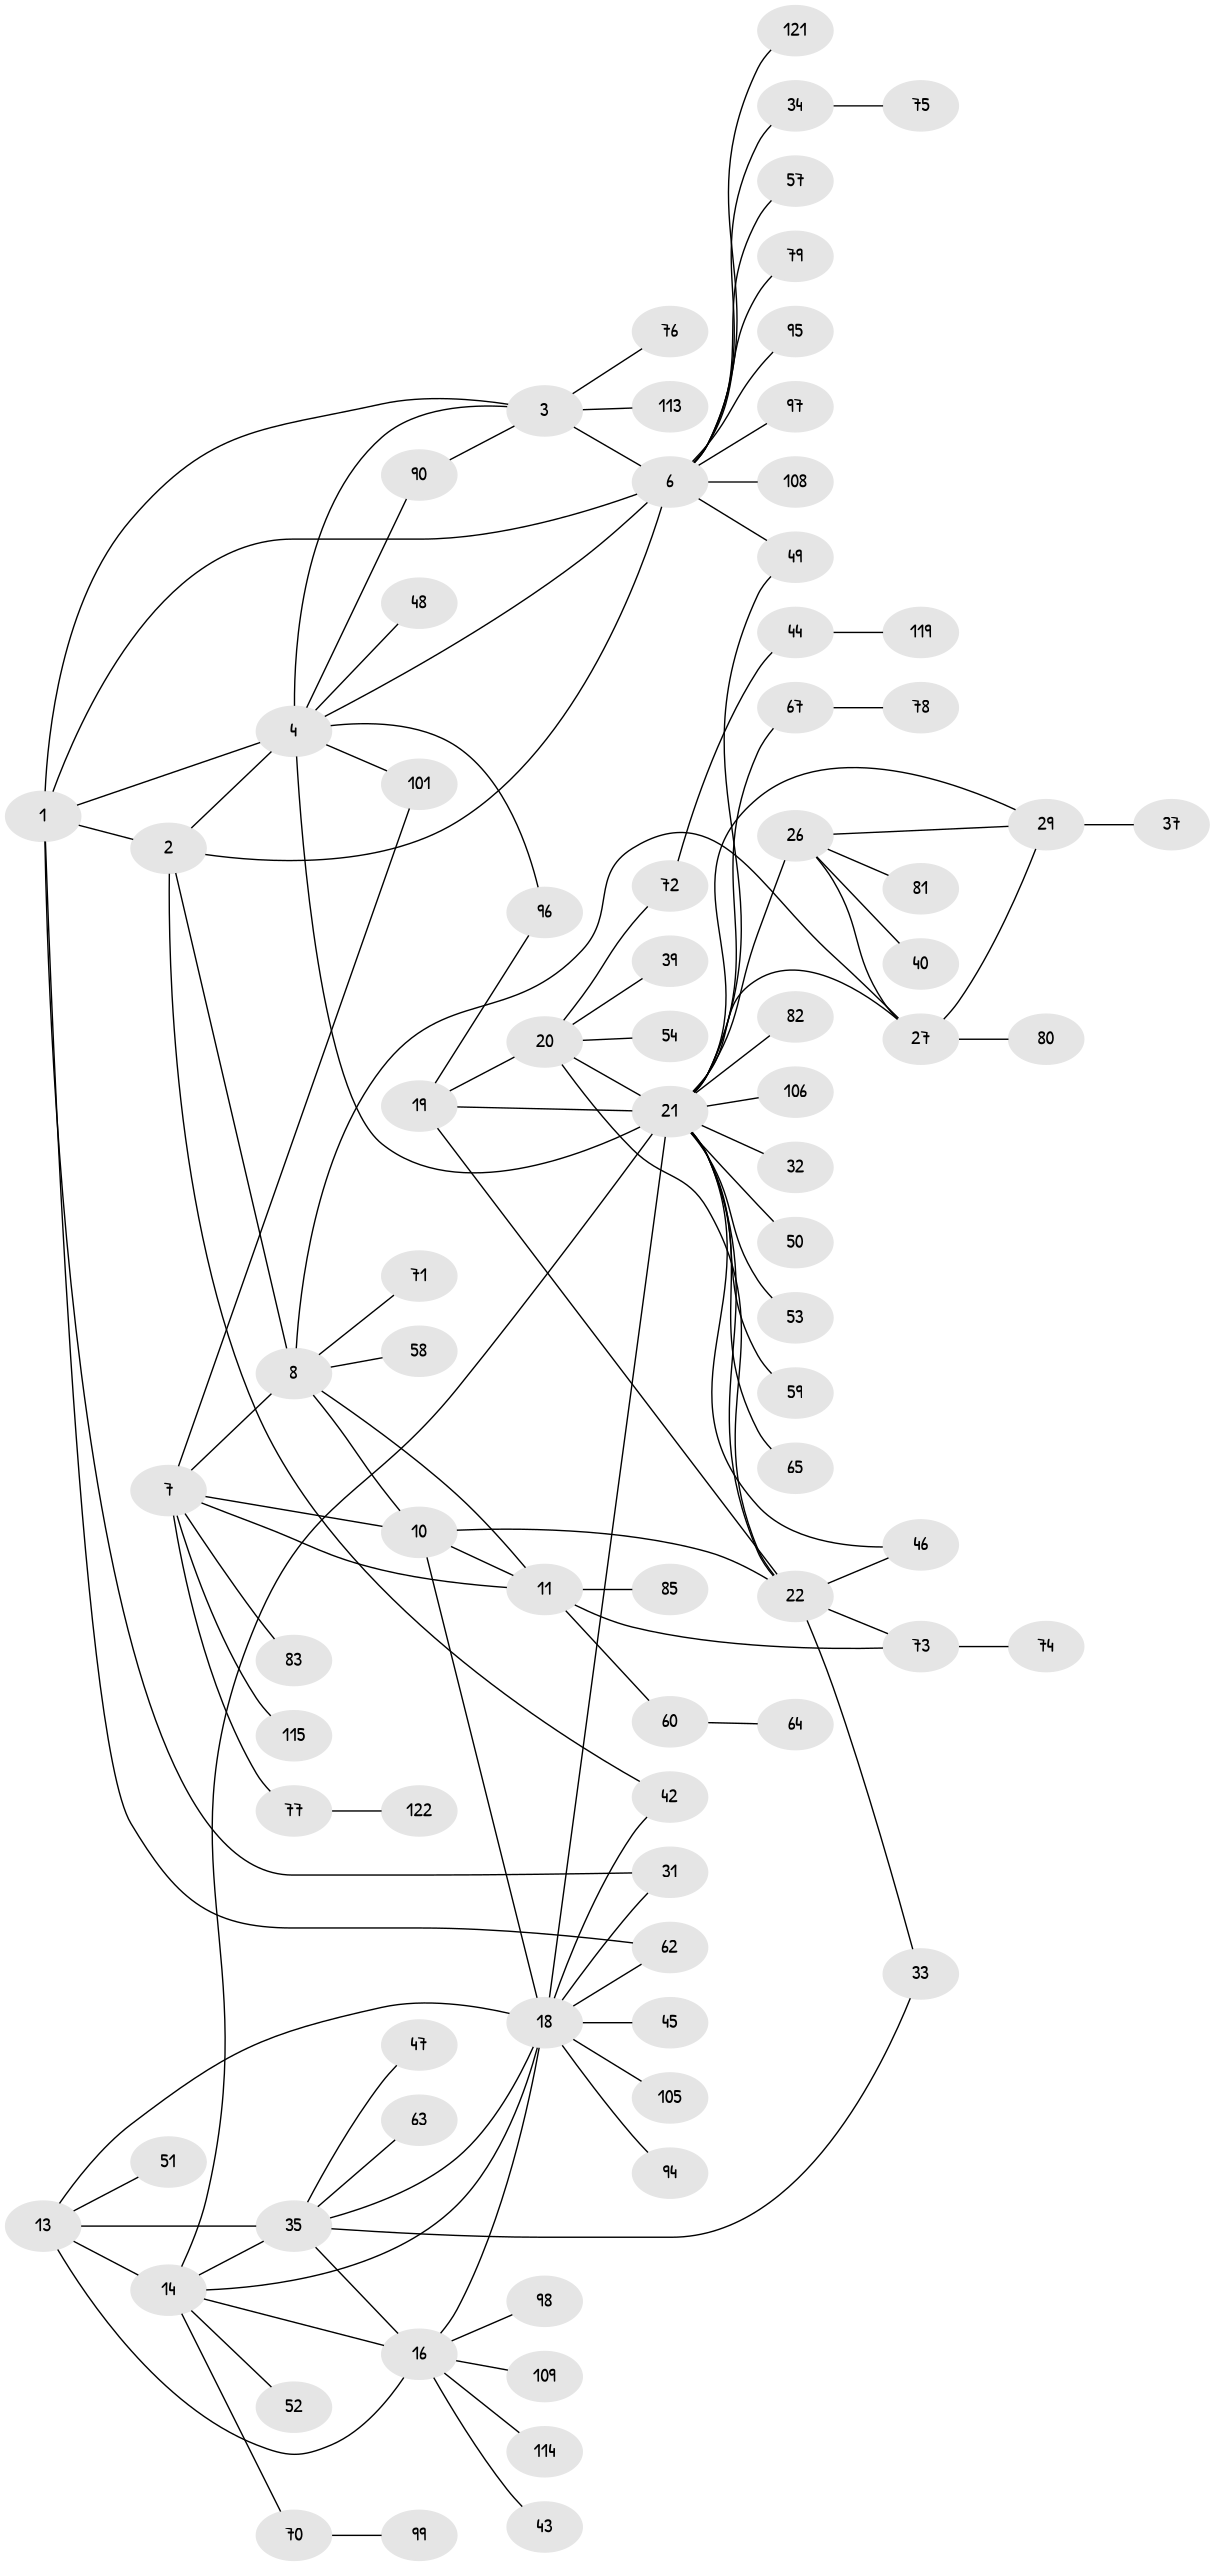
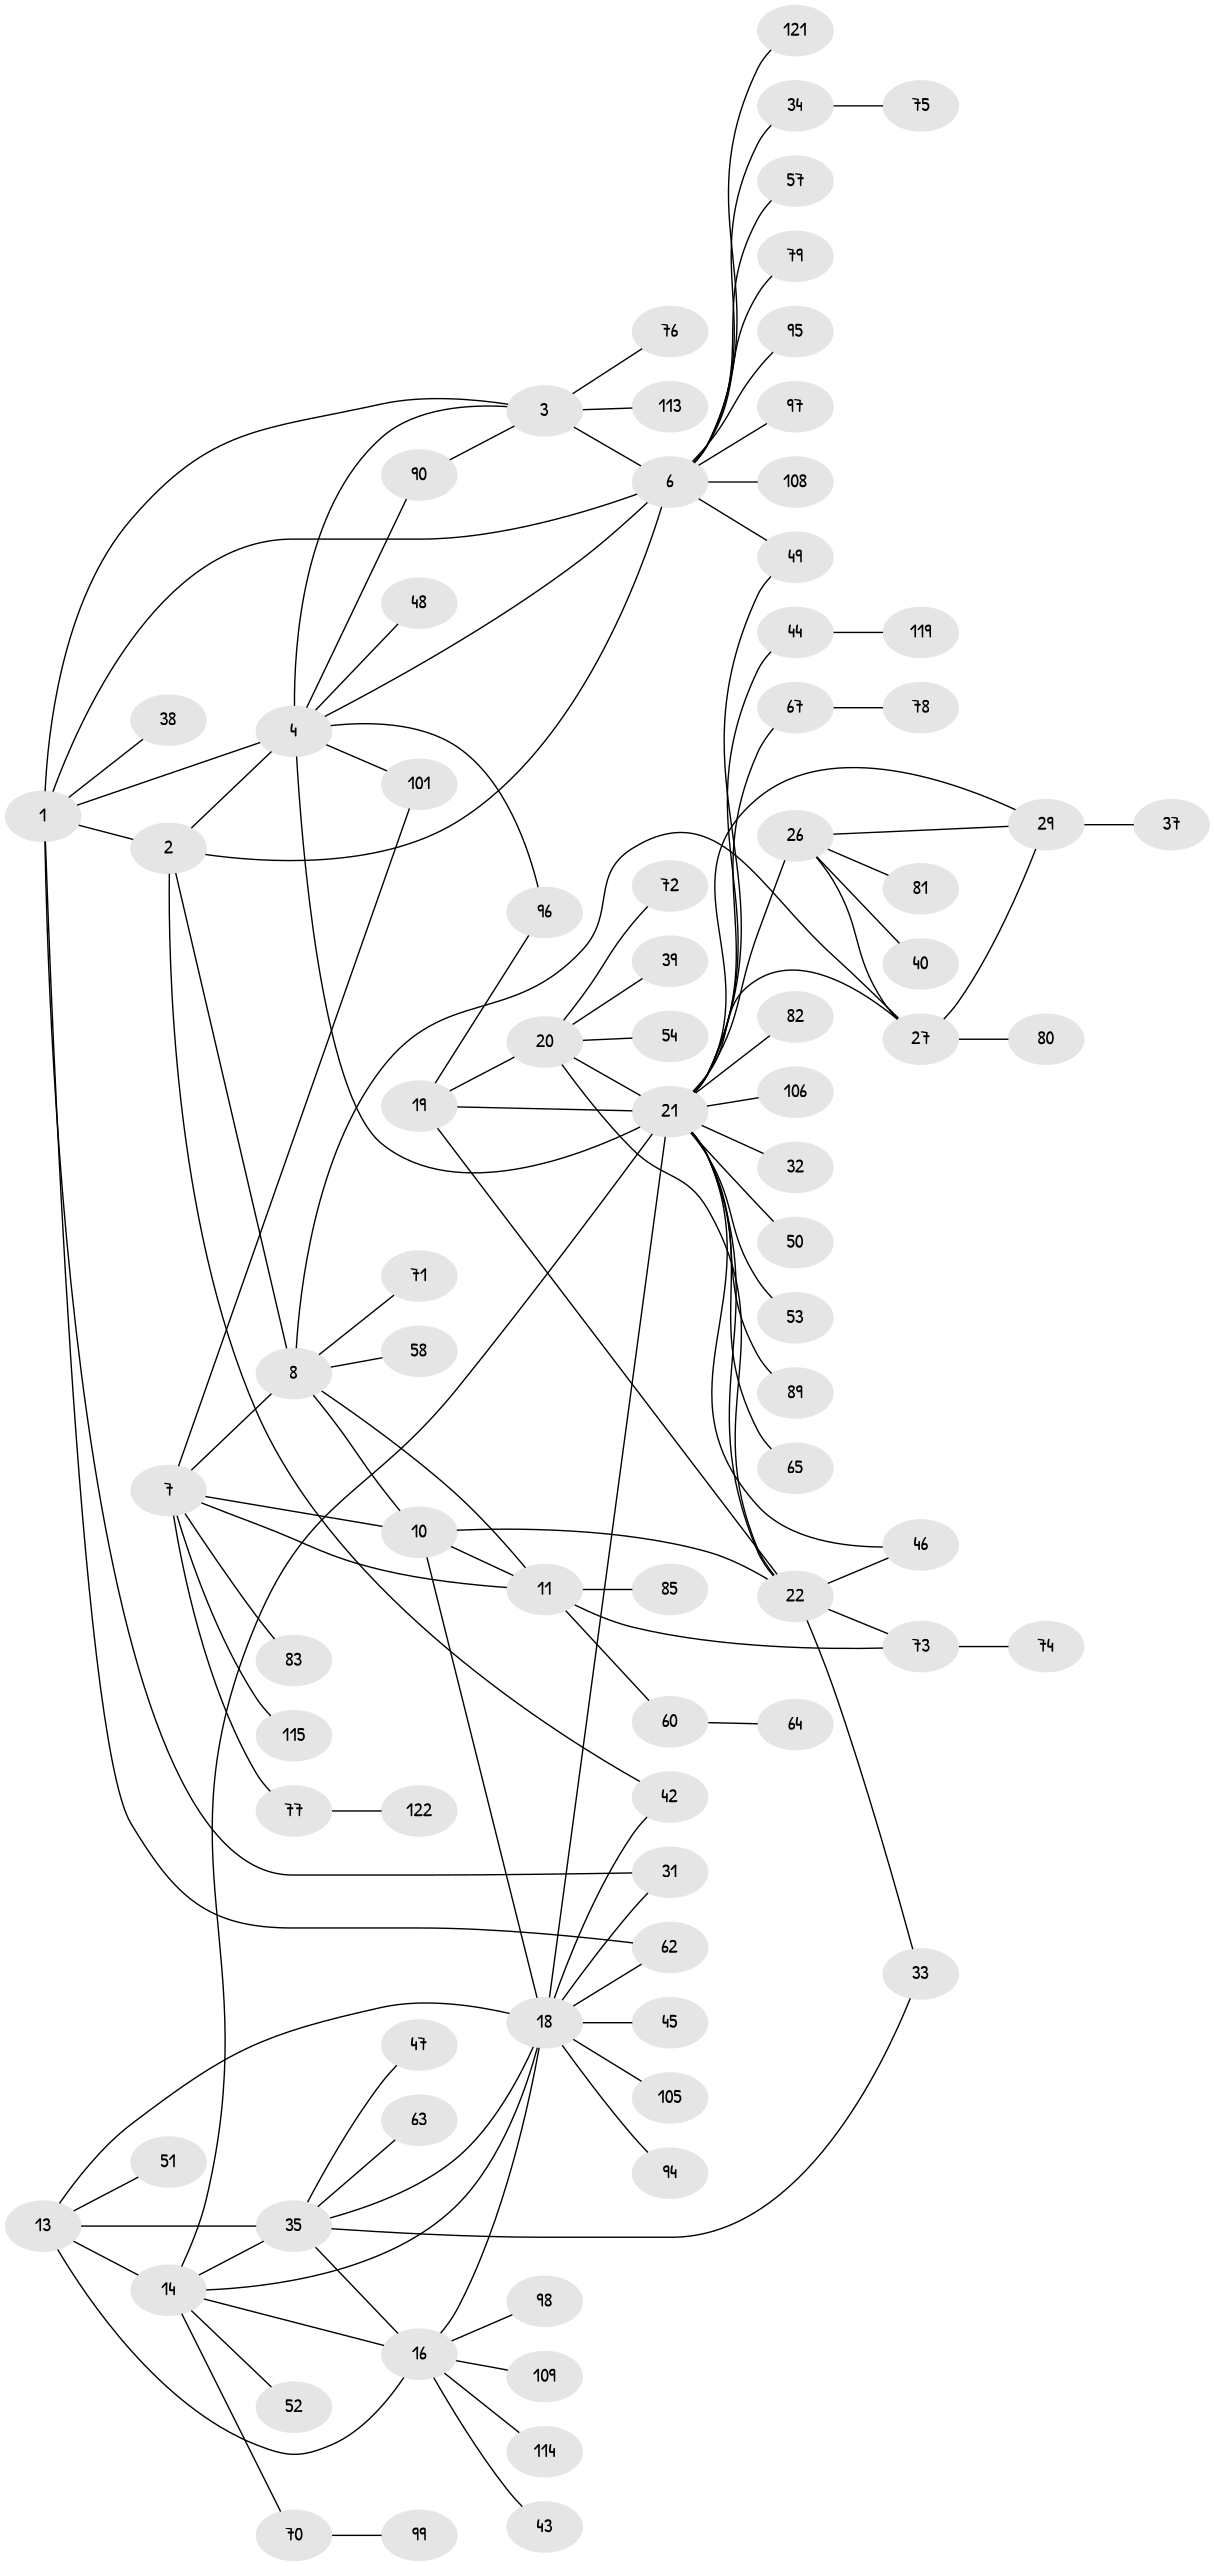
none -> (169, 720)
(716, 752) -> (733, 872)
(795, 1393) -> (795, 1393)
